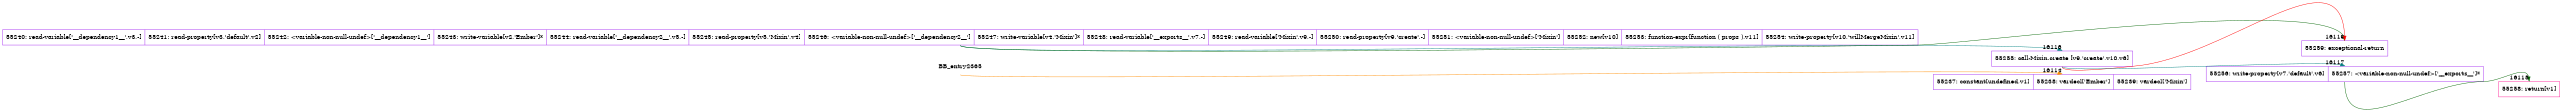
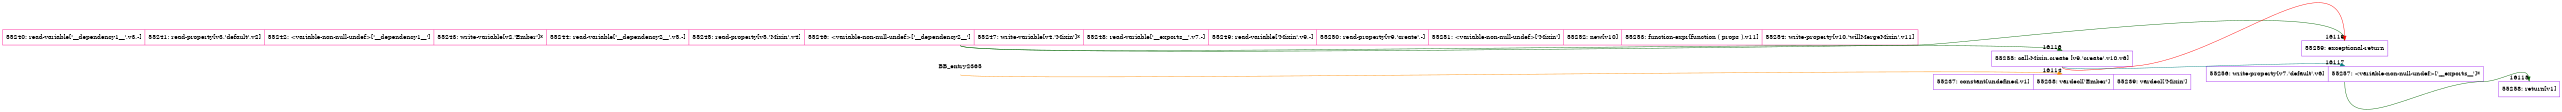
(960, 37) -> (960, 37)
(1509, 48) -> (1509, 48)
(2529, 89) -> (2529, 89)
